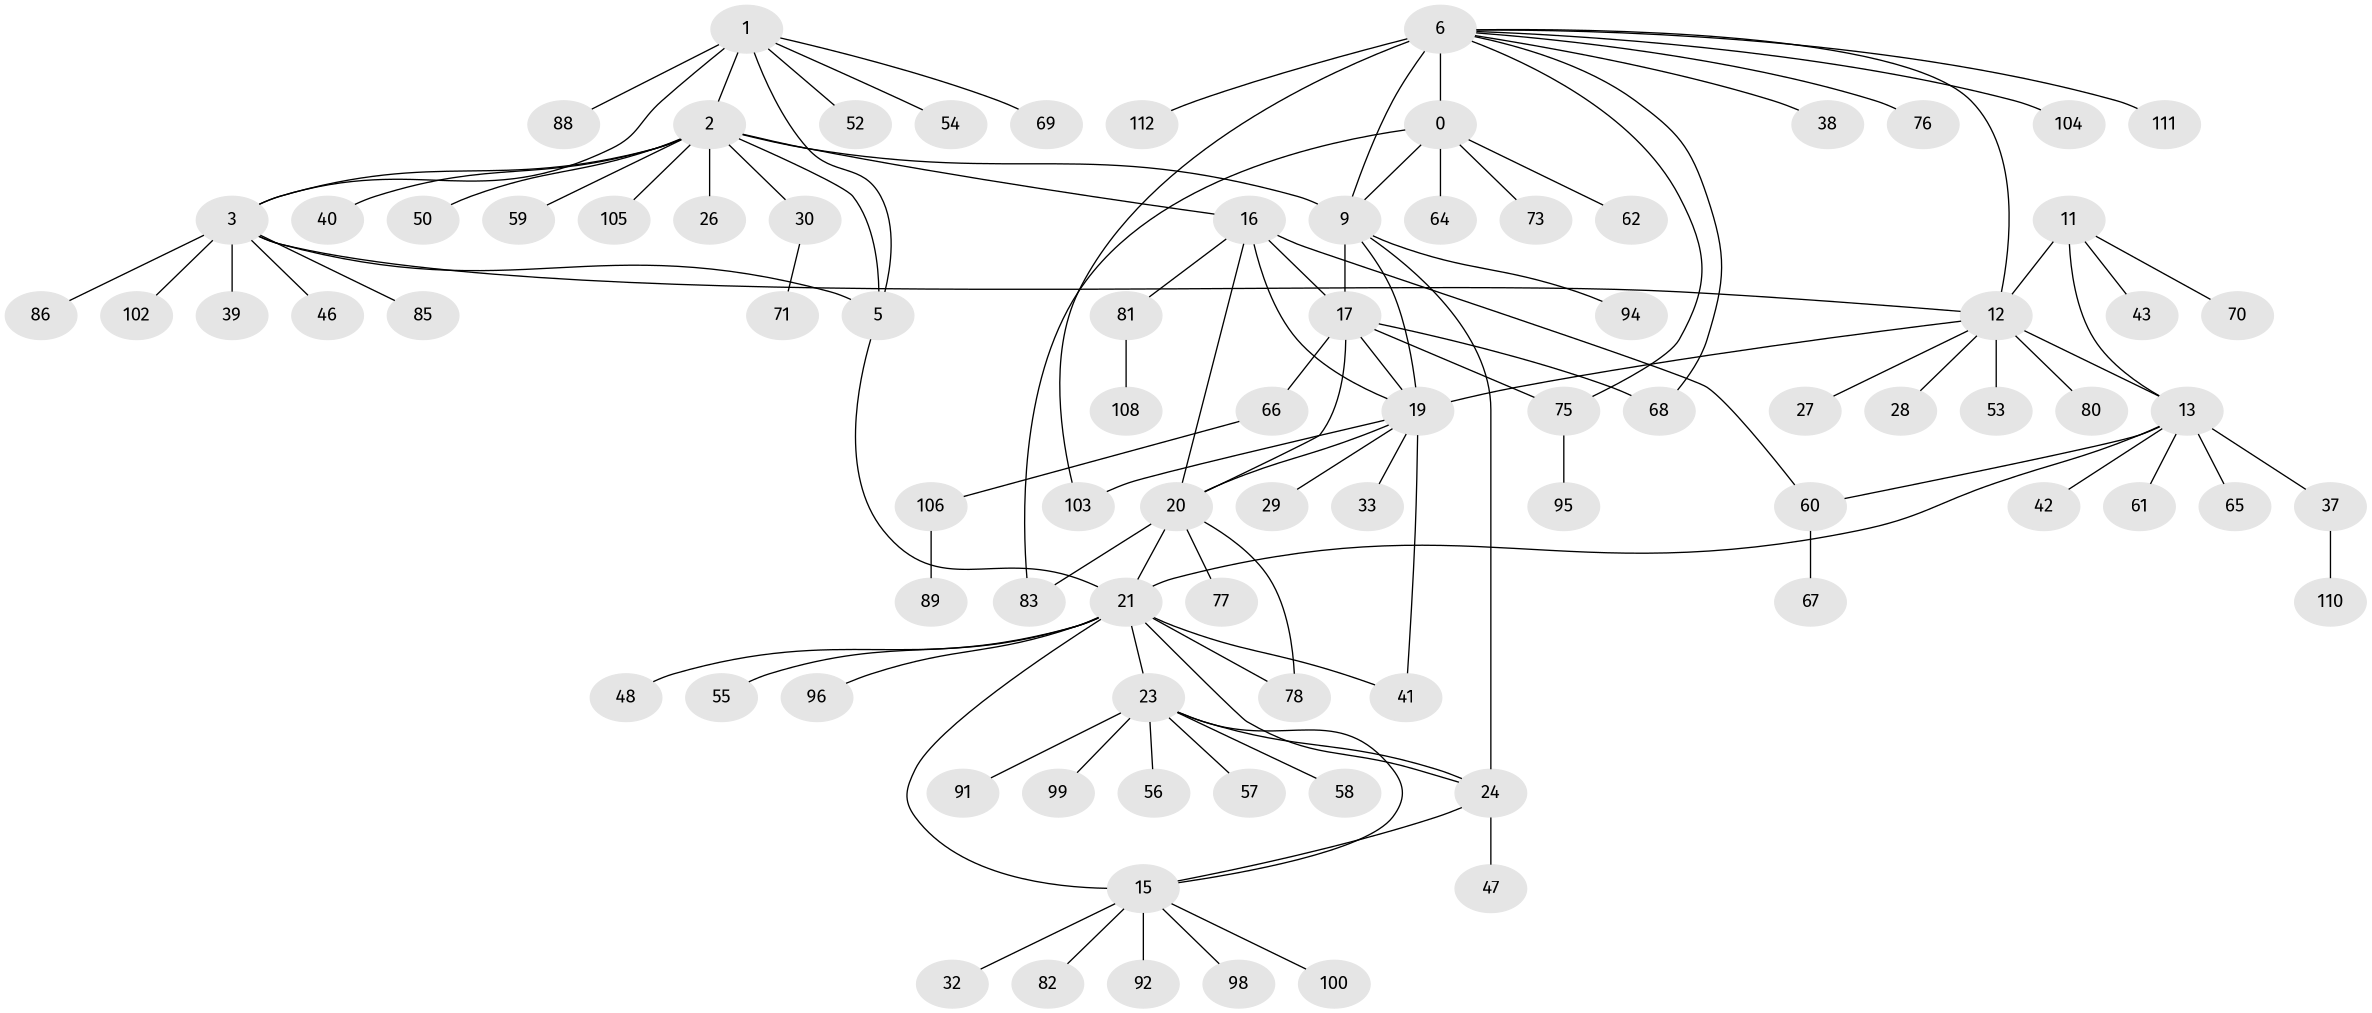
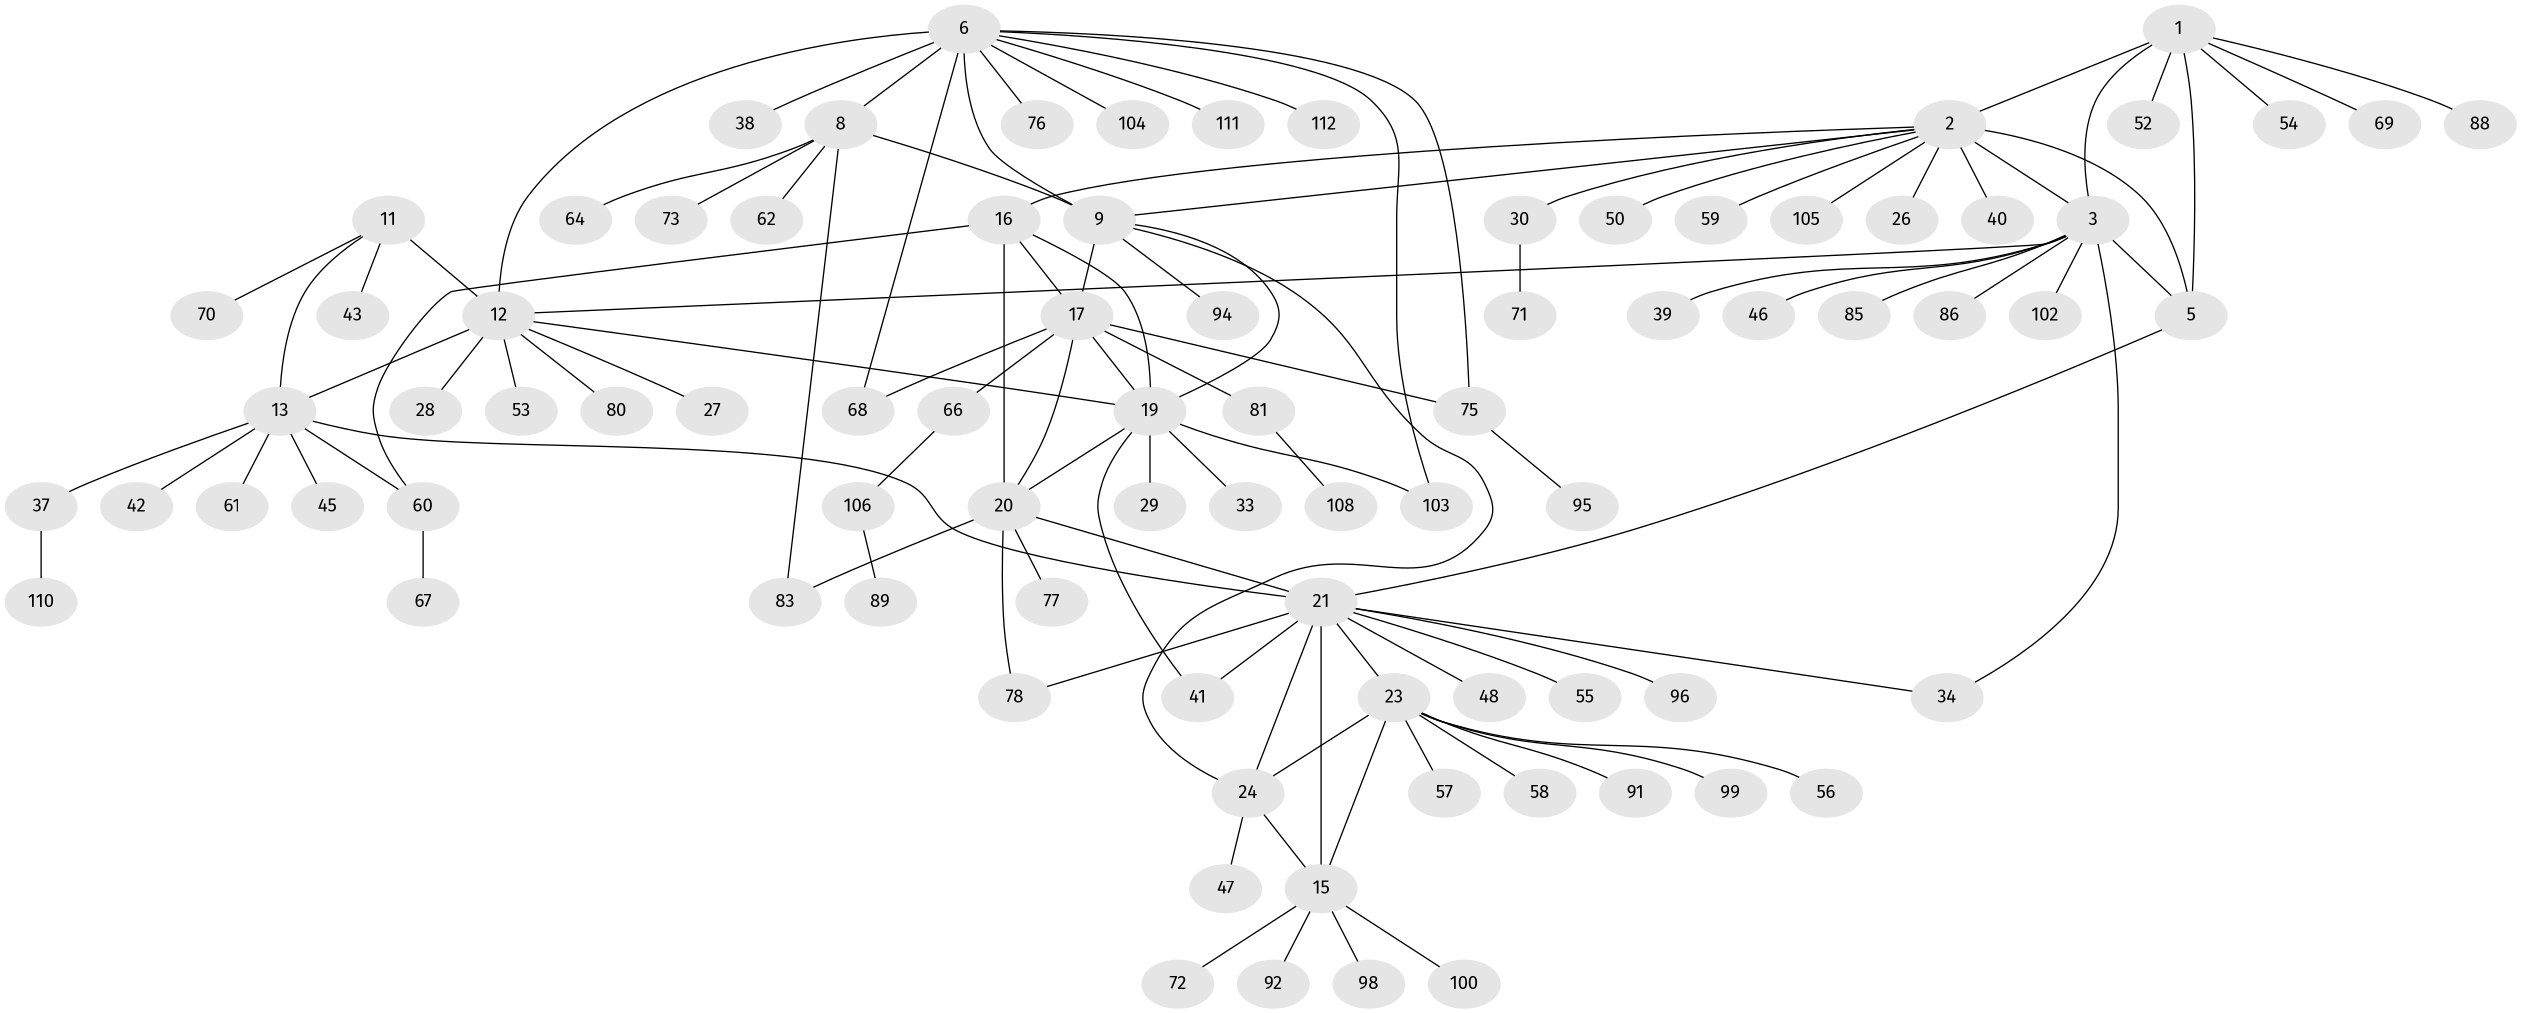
(1440, 125) -> (841, 125)
(1188, 268) -> (1168, 363)
(2235, 507) -> (328, 507)
none -> (1947, 698)
(952, 984) -> none
(1048, 984) -> (1178, 984)
